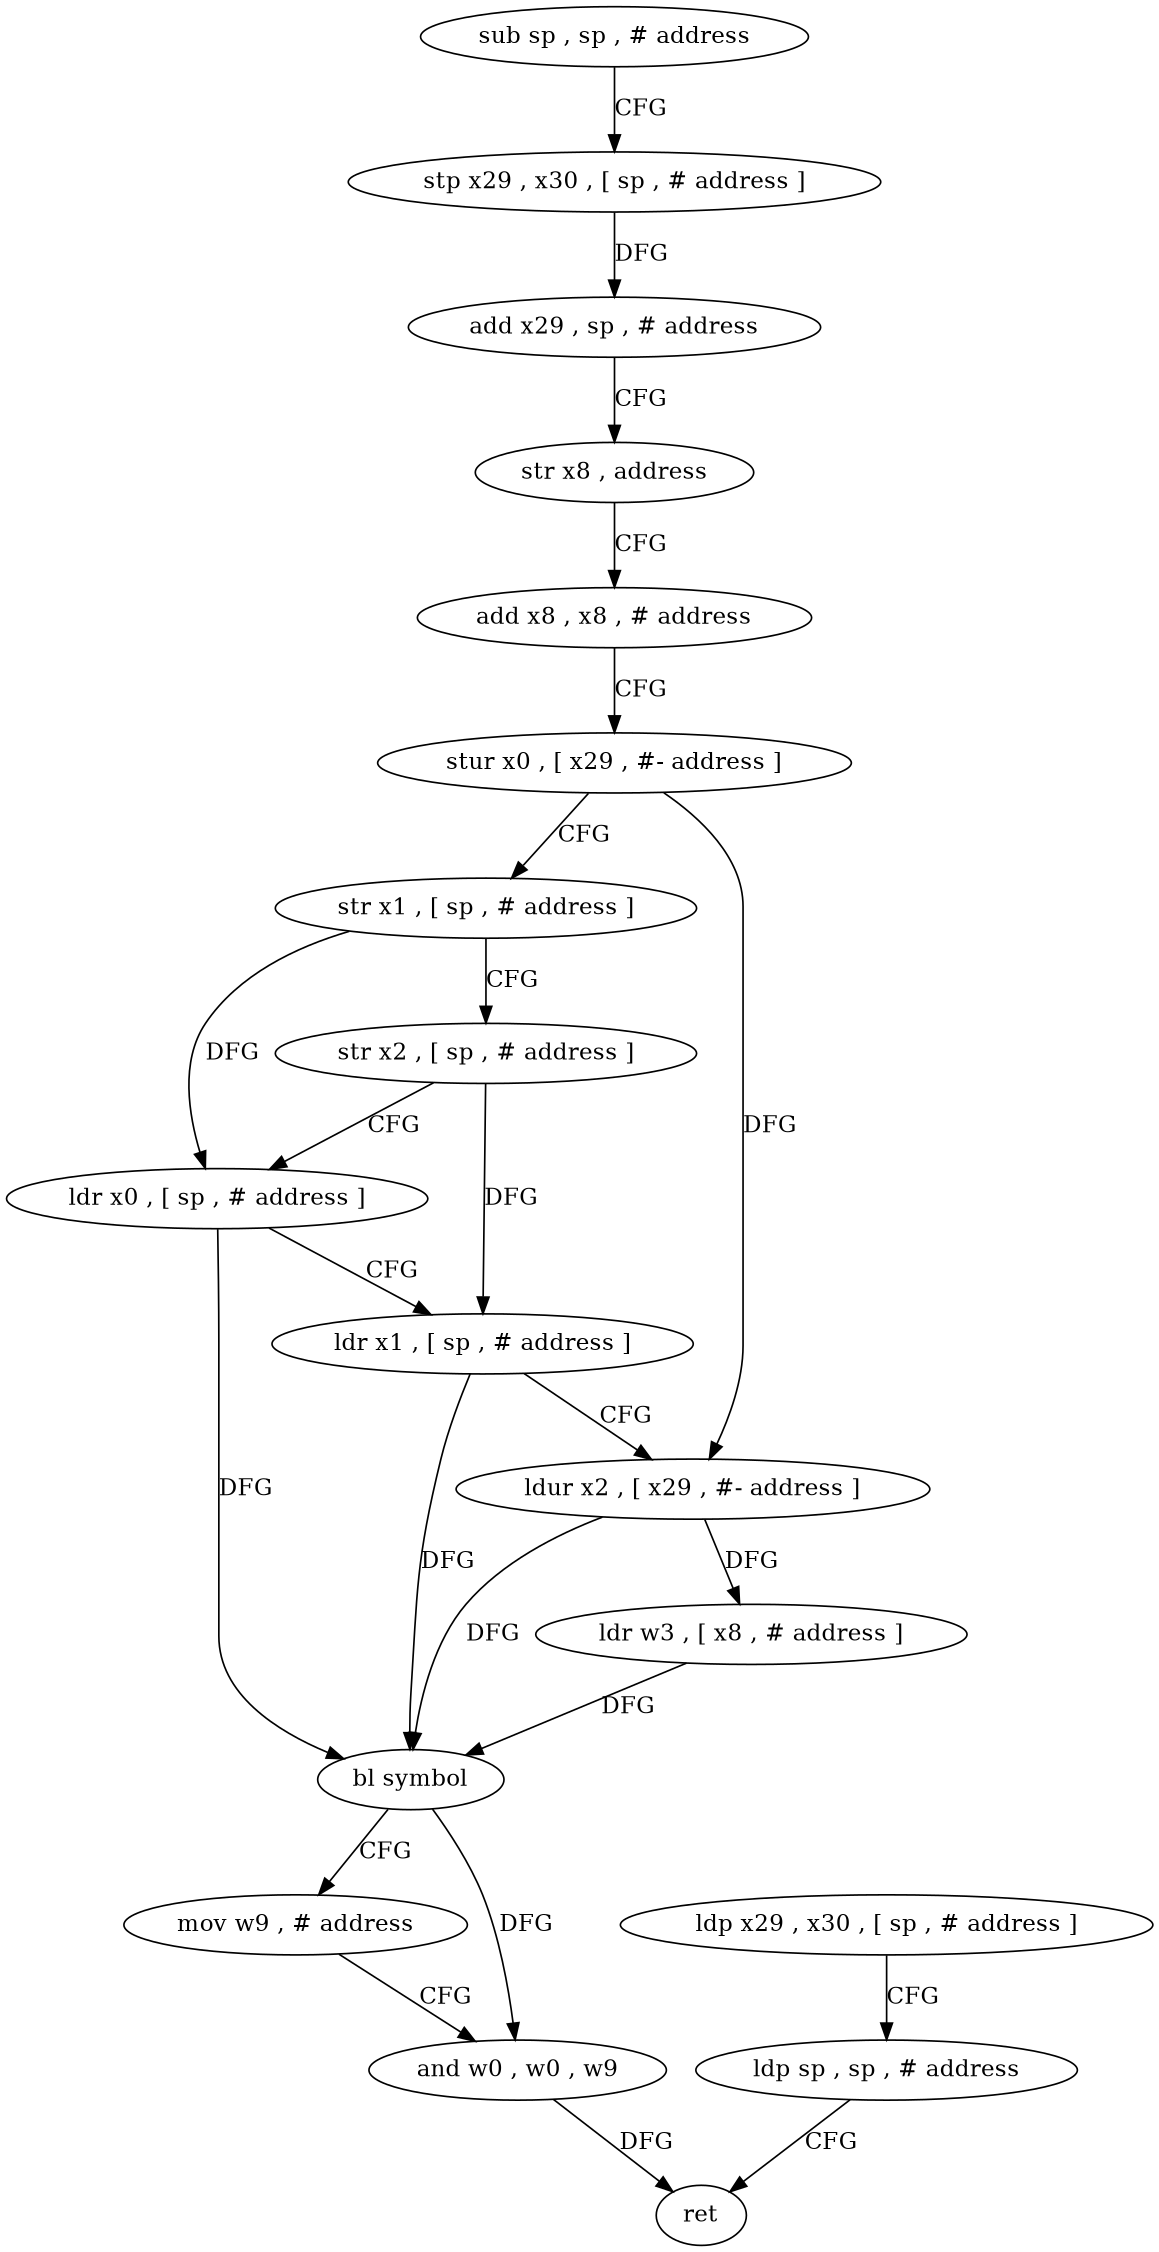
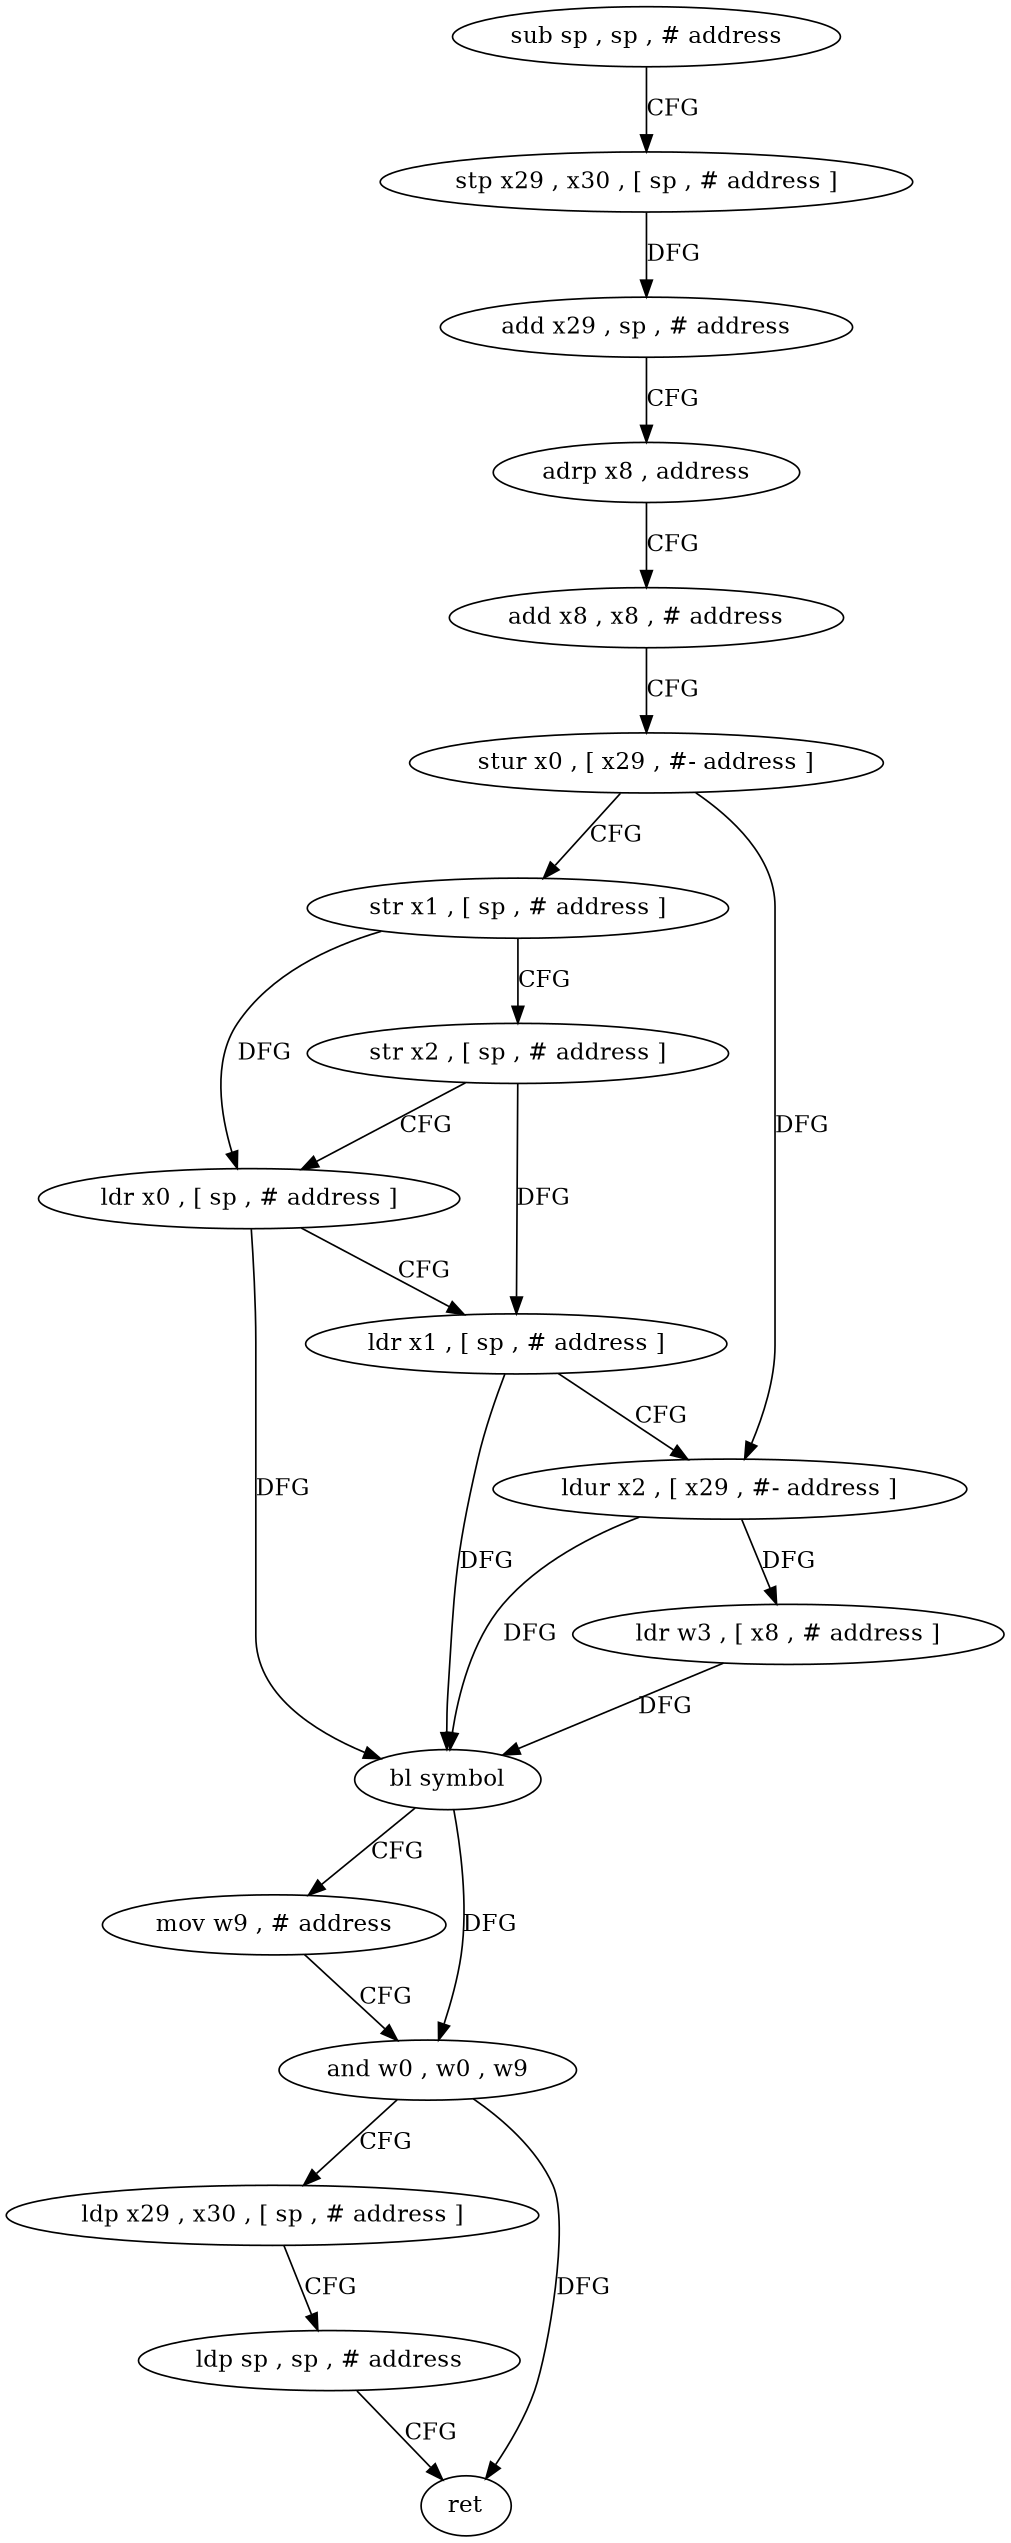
(615, 472) -> (646, 472)
none -> (357, 2137)
